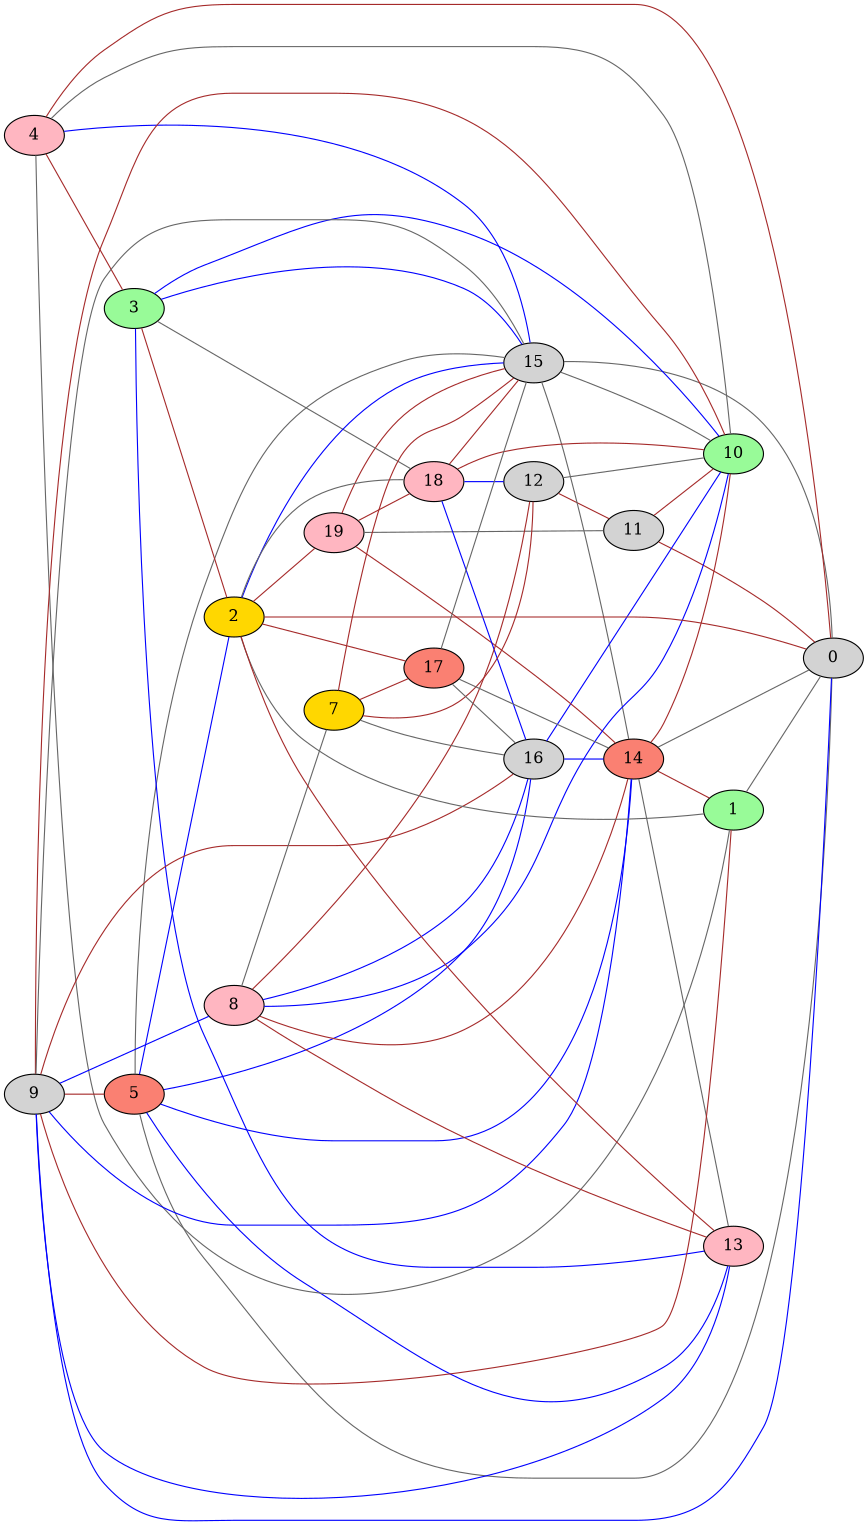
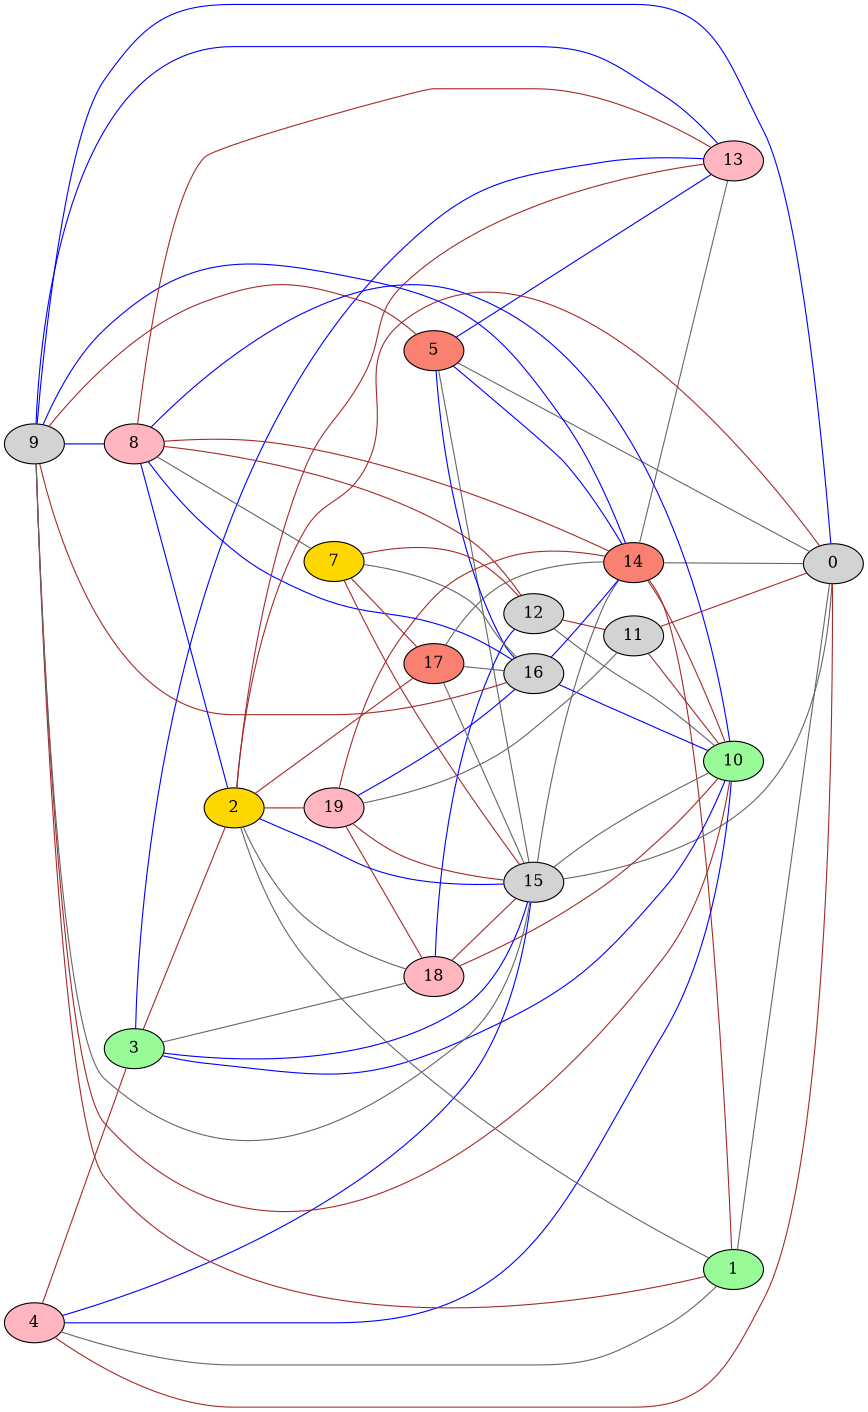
(524, 47) -> (539, 1235)
(486, 626) -> (432, 752)
(182, 867) -> (184, 626)
